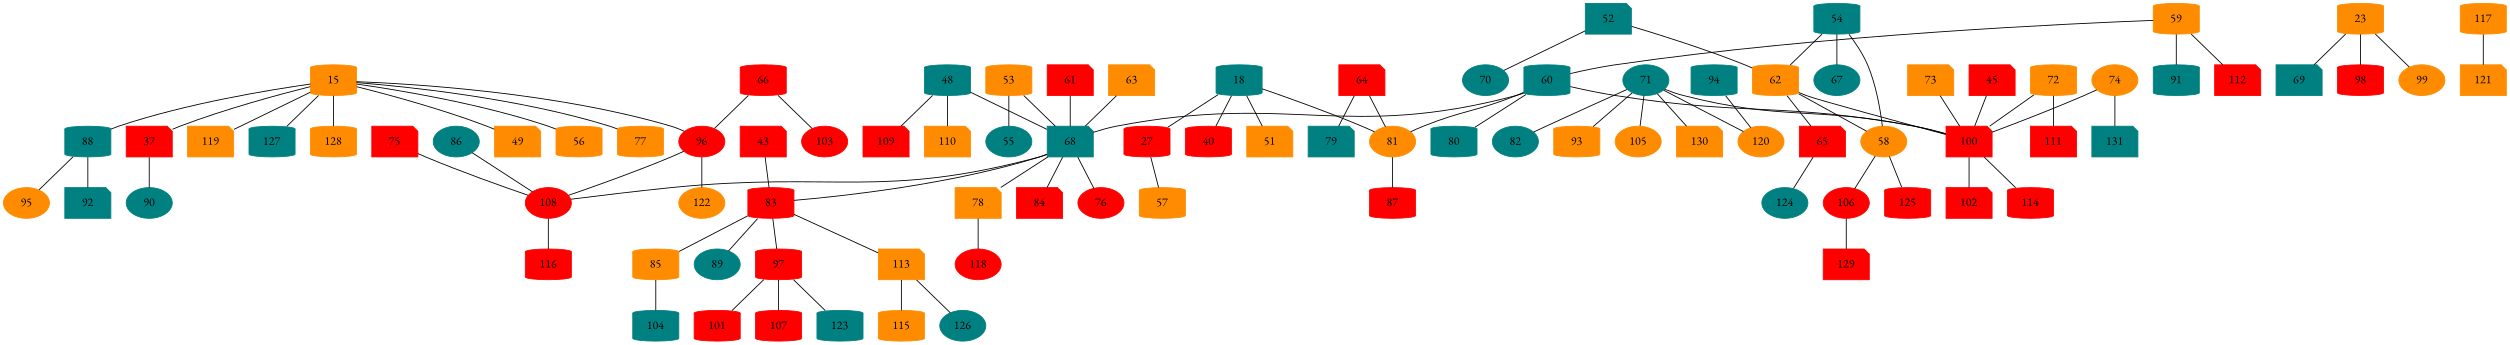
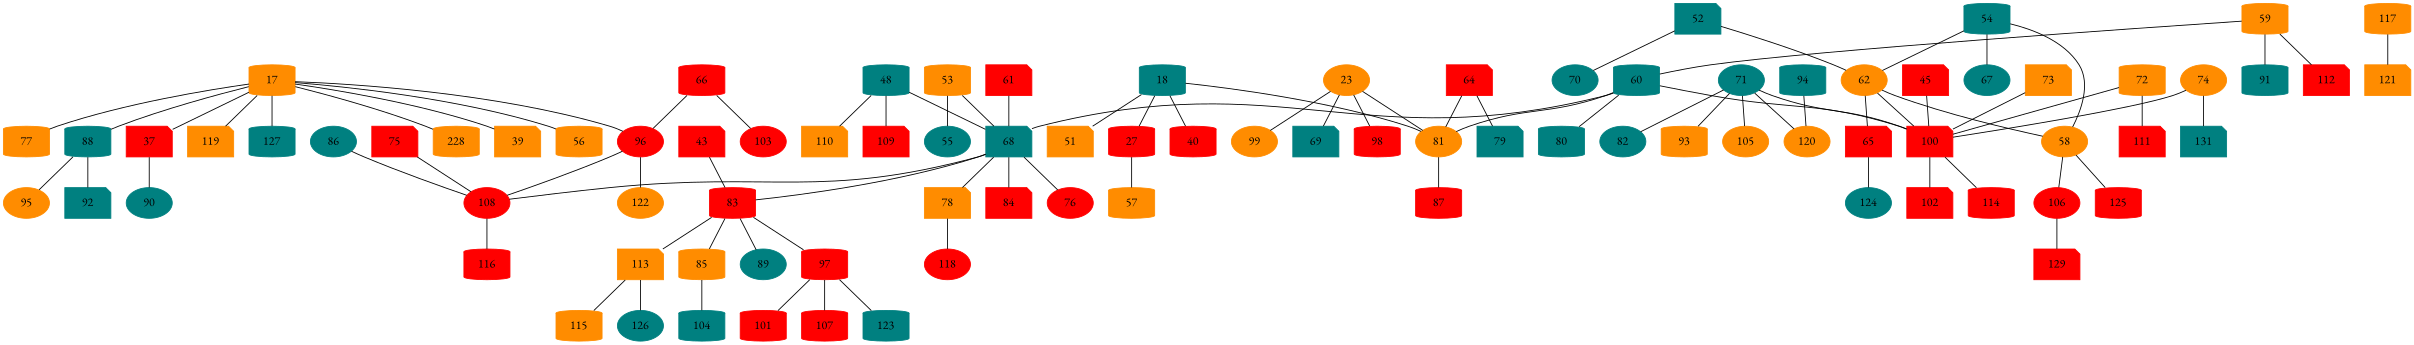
(2360, 19) -> (1347, 80)
(333, 80) -> (272, 80)
(1132, 80) -> none
(1775, 80) -> (1864, 80)
none -> (1393, 111)
(333, 142) -> (456, 142)
(518, 142) -> (518, 142)
(1700, 142) -> none
